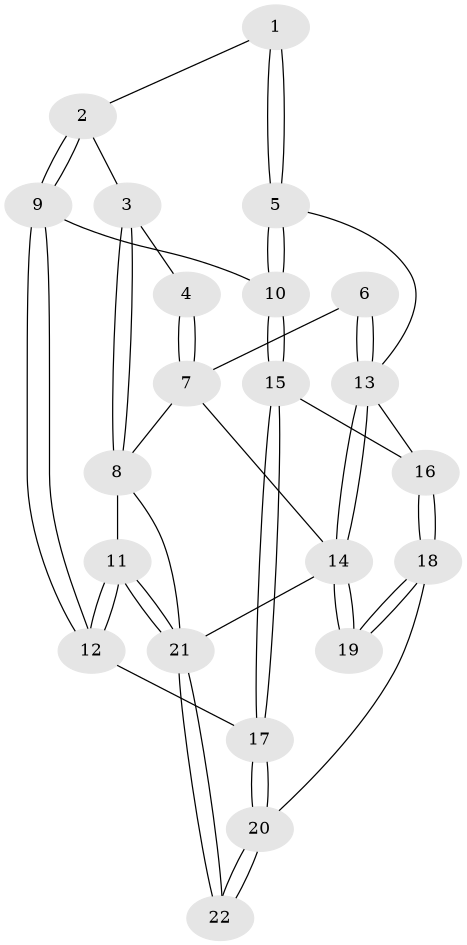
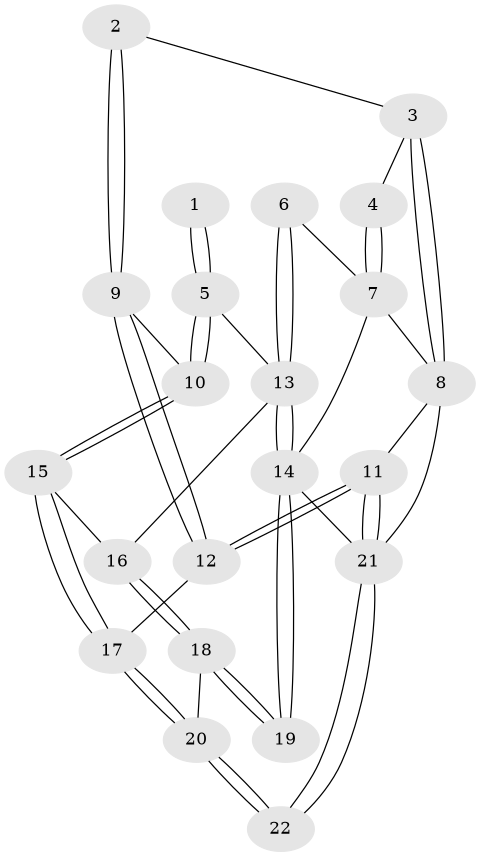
(179, 72) -> none
